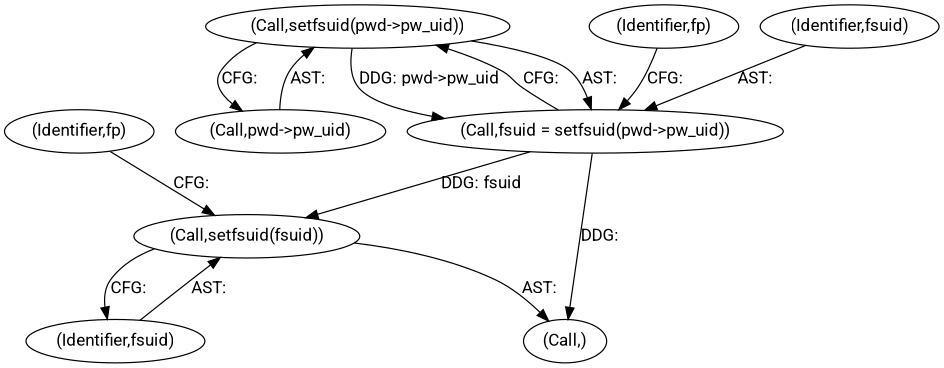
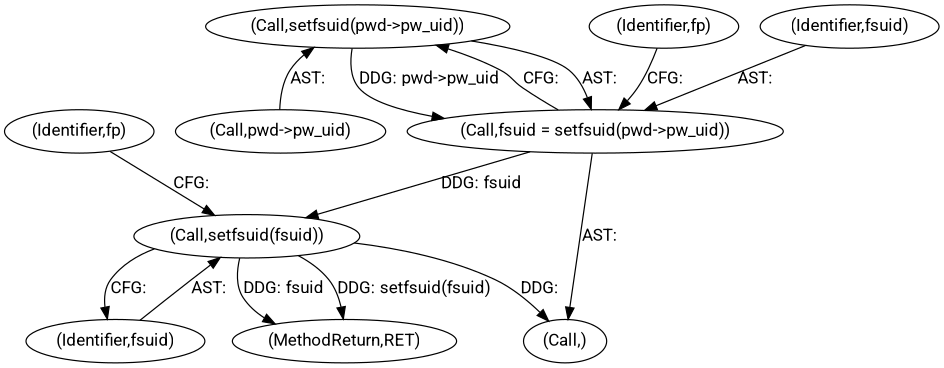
(223, 68) -> none
(602, 236) -> (602, 236)
(542, 289) -> (542, 289)
none -> (344, 341)
